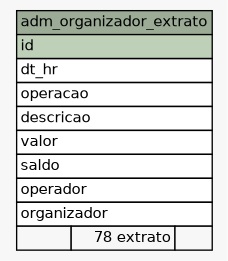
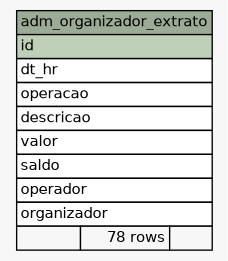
(132, 238) -> (136, 238)
